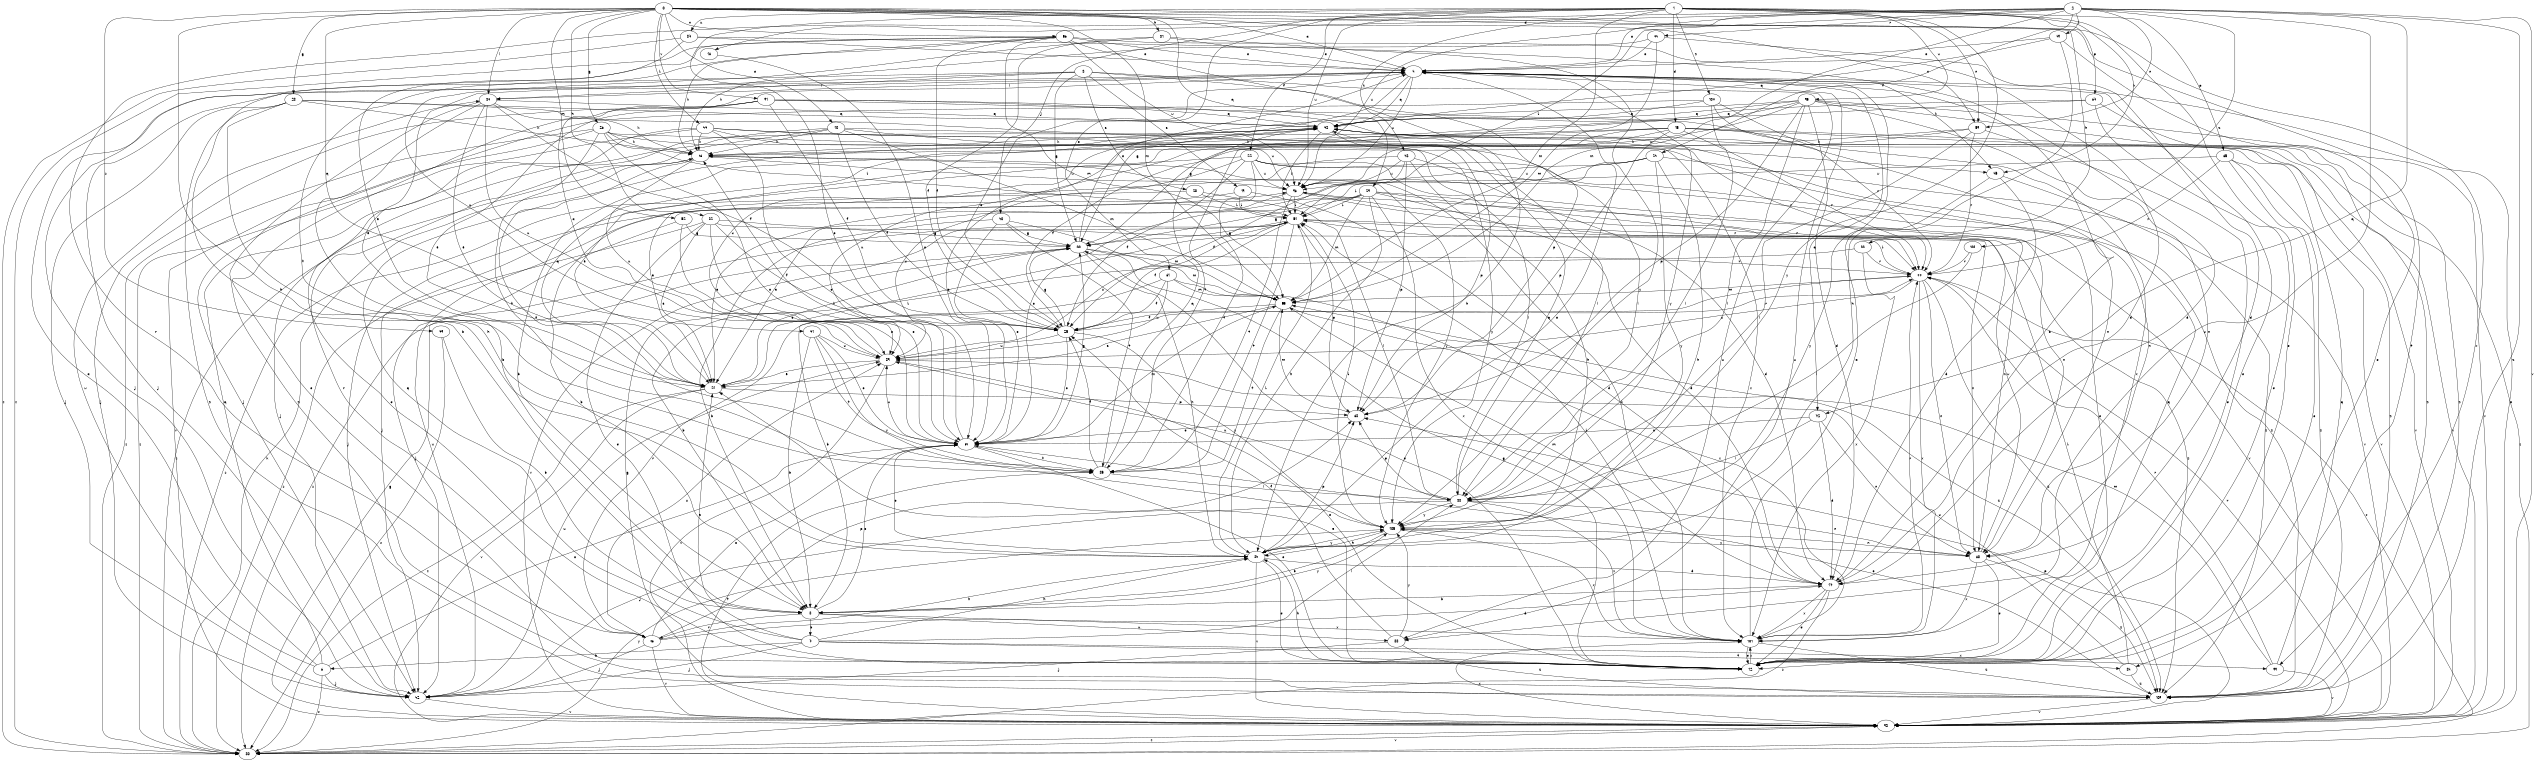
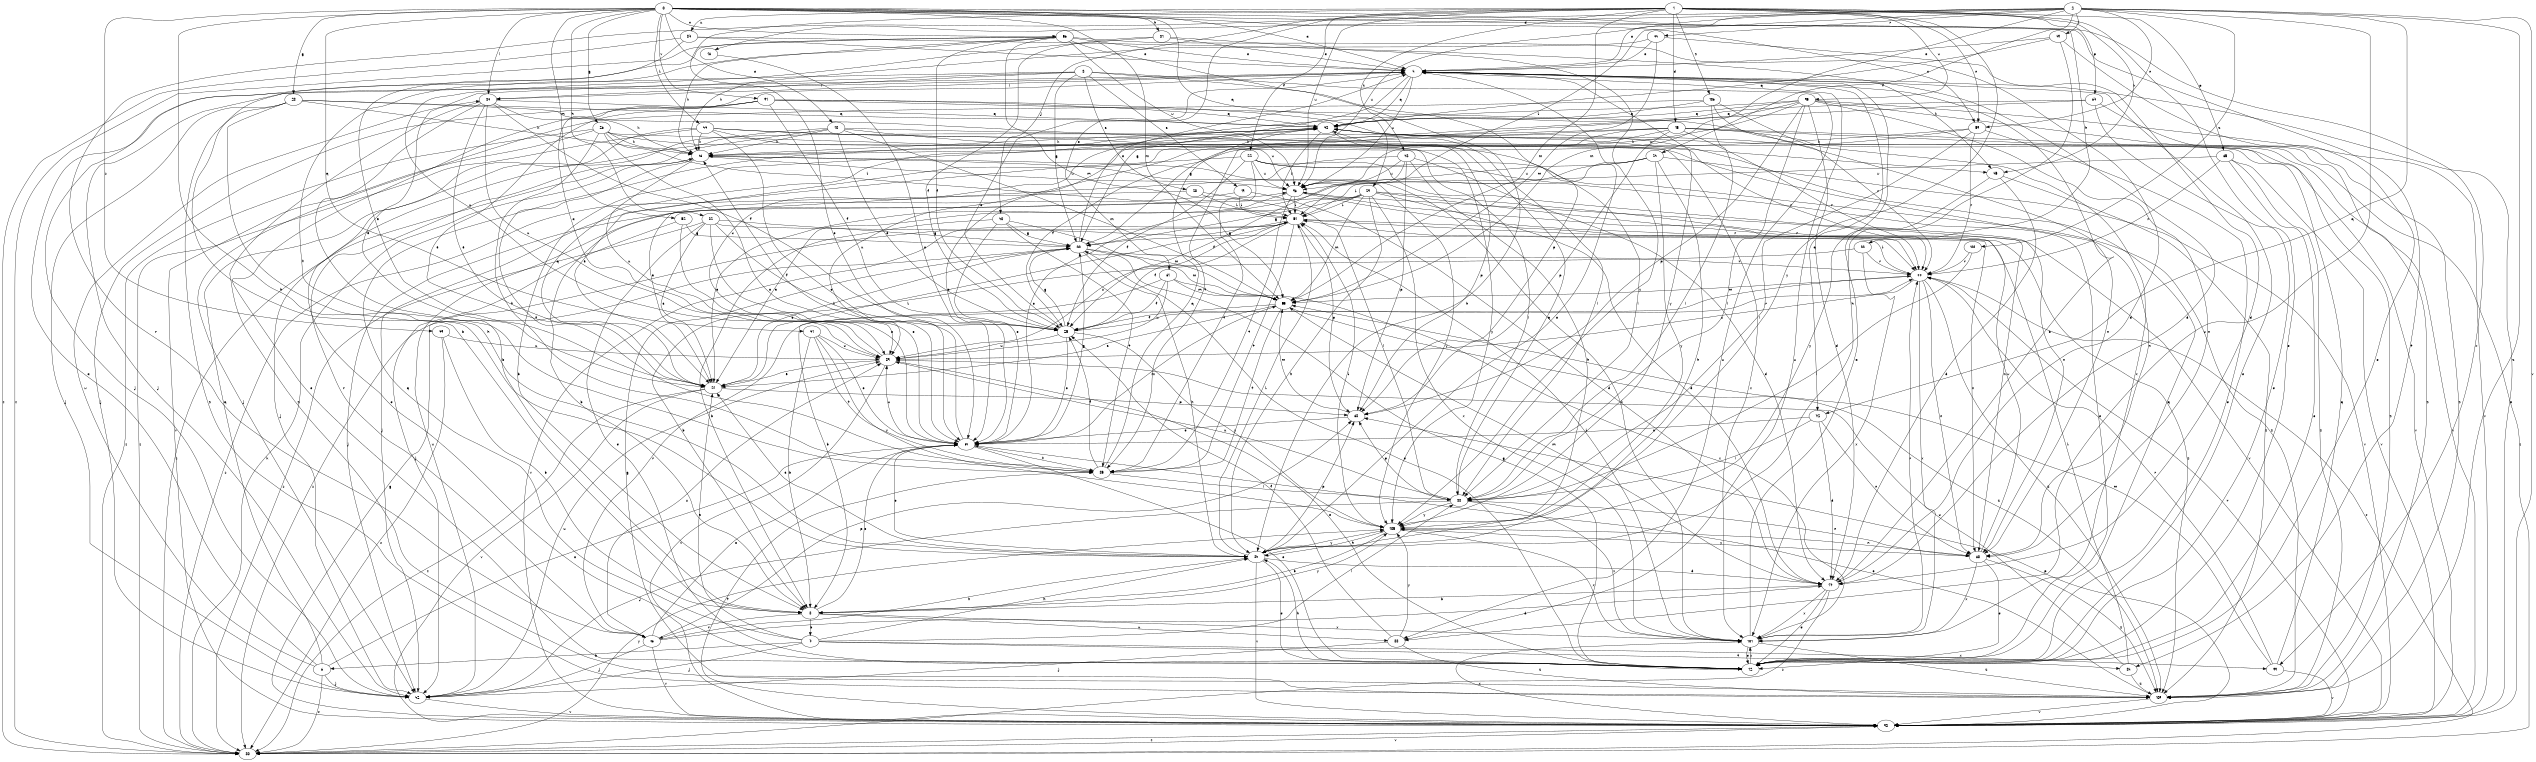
(1712, 100) -> (1712, 100)
(950, 227) -> (661, 355)
(887, 233) -> (887, 233)
(1272, 516) -> (956, 547)
